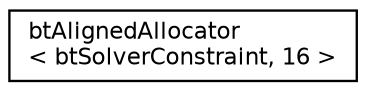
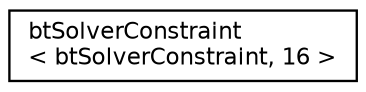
(183, 46) -> (183, 46)
